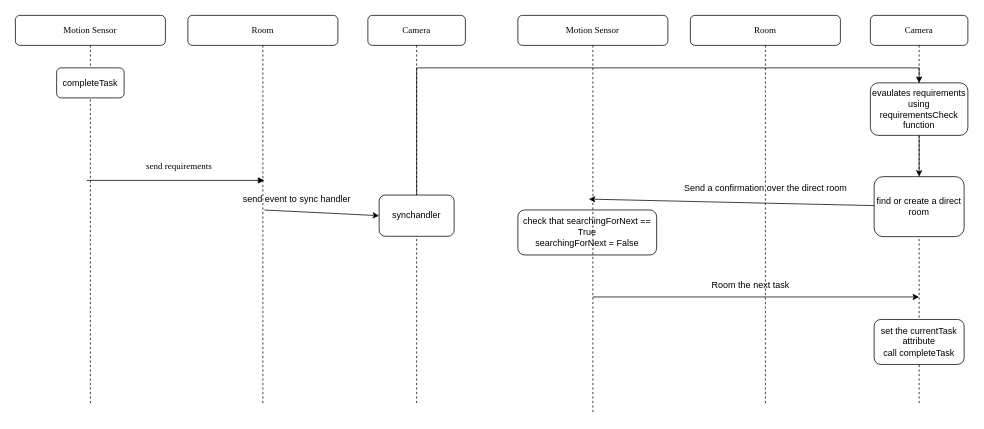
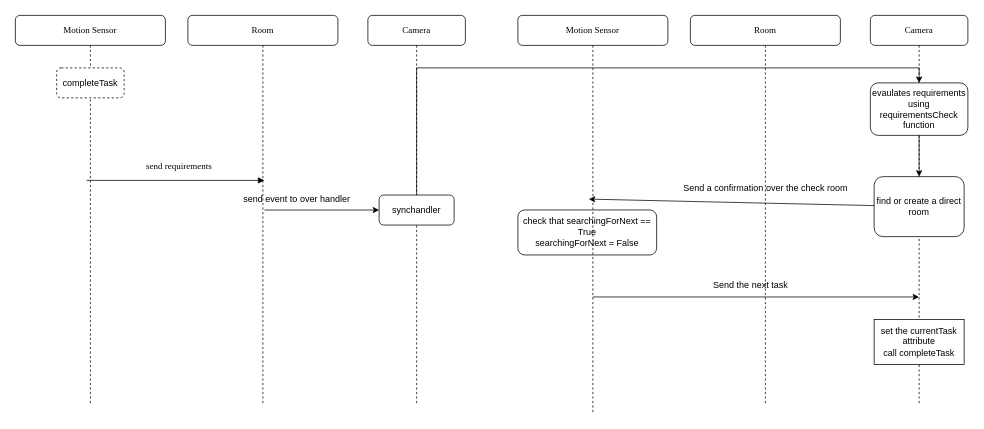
(90, 83) -> (90, 83)
(766, 188) -> (766, 188)
(297, 199) -> (297, 199)
(417, 216) -> (417, 210)
(751, 285) -> (751, 285)
(919, 342) -> (919, 342)
